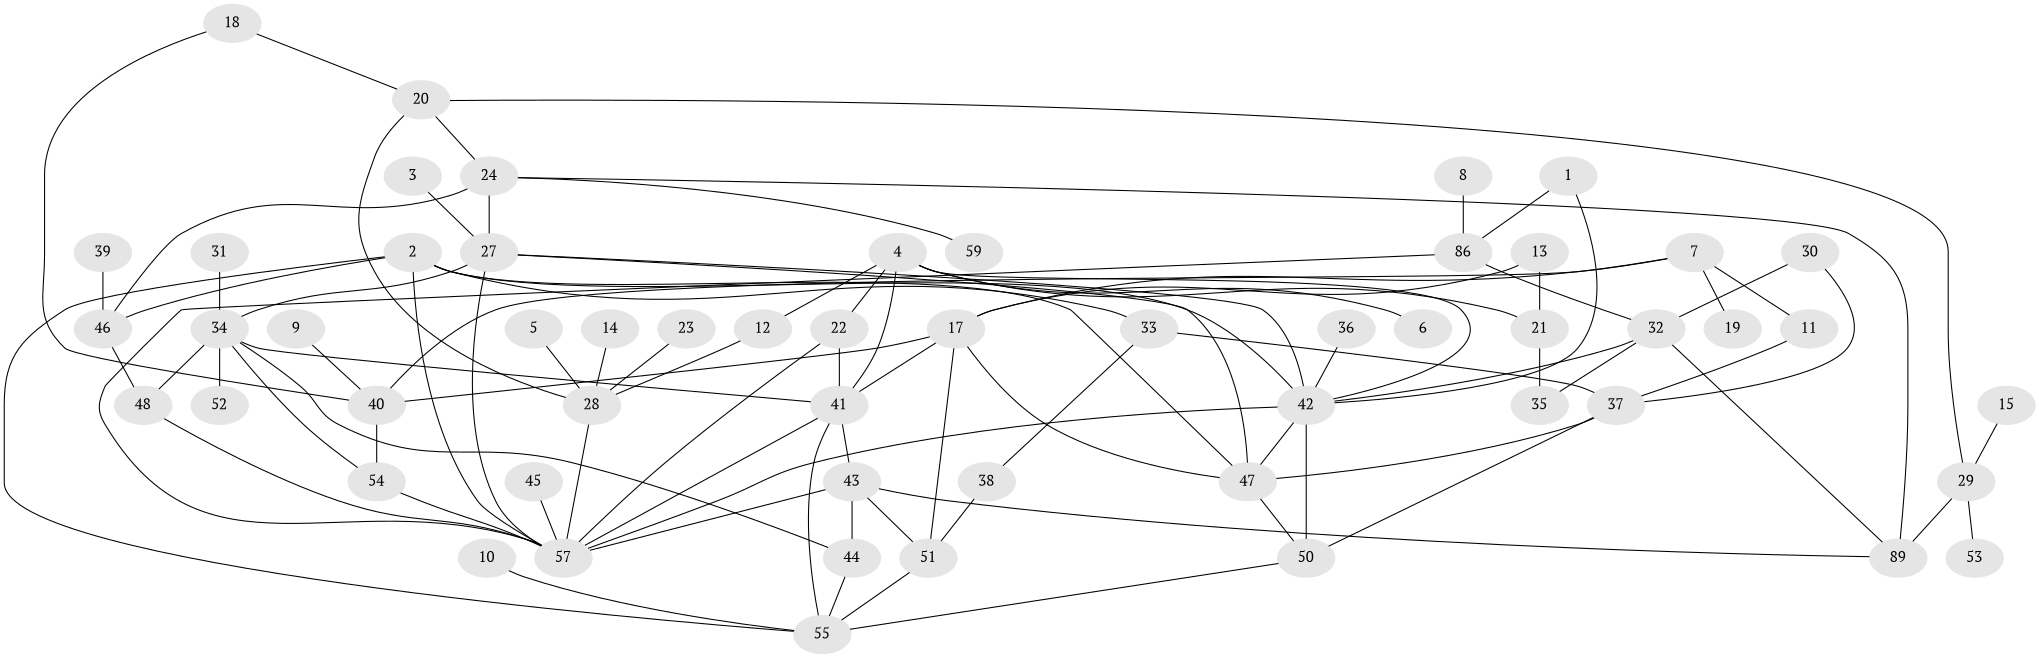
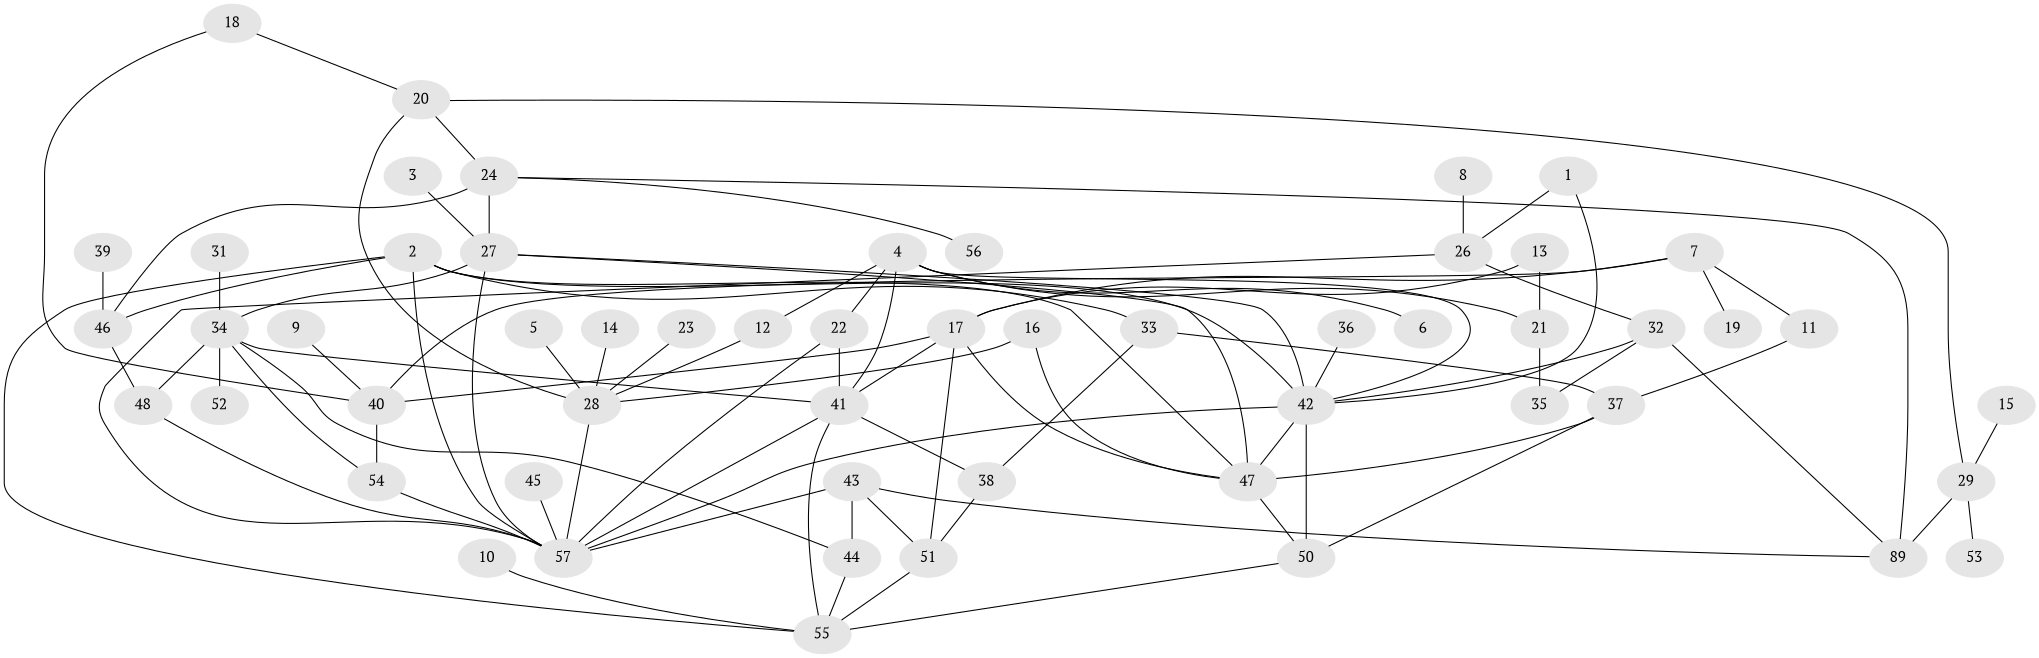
(974, 253) -> (974, 253)
(1463, 253) -> (1463, 253)
(1810, 253) -> none
none -> (1032, 329)
(846, 443) -> (921, 447)
